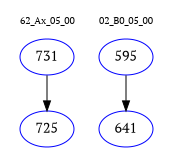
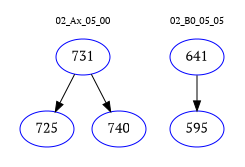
(48, 22) -> (83, 22)
(126, 22) -> (198, 22)
(126, 88) -> (197, 88)
none -> (119, 129)
